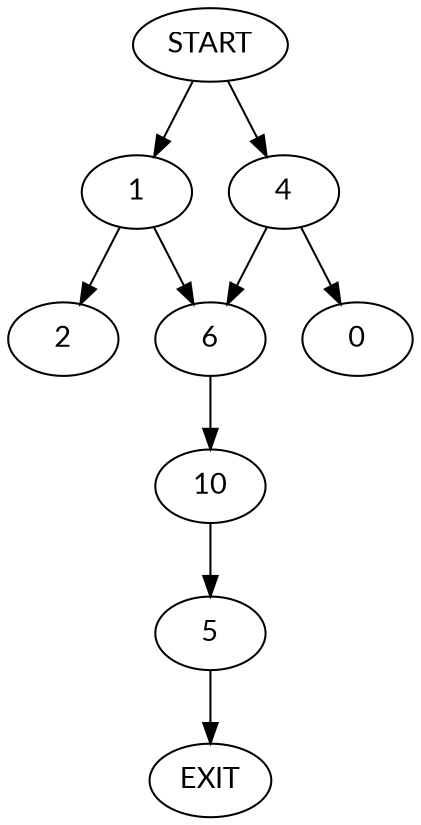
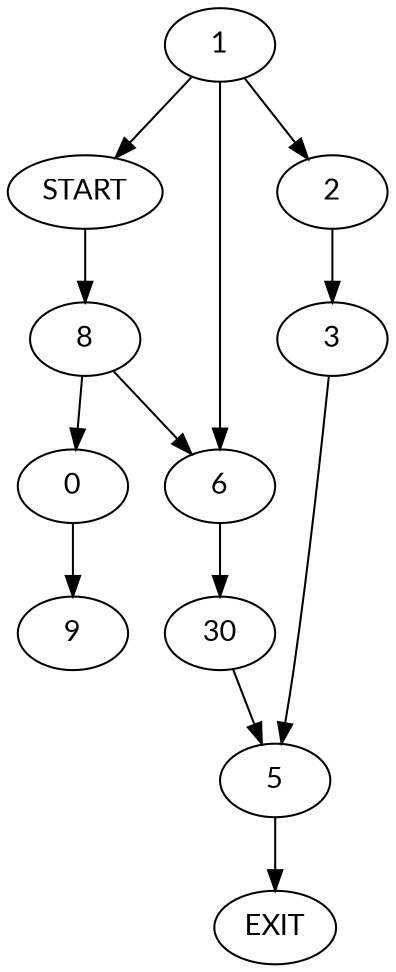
(178, 110) -> (161, 110)
(284, 192) -> (85, 339)
none -> (332, 339)
(210, 486) -> (220, 633)
none -> (73, 633)
